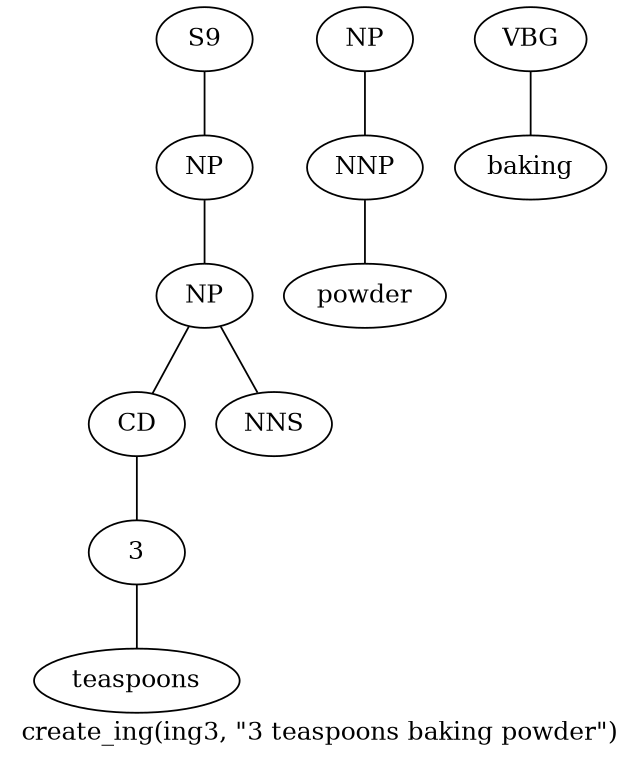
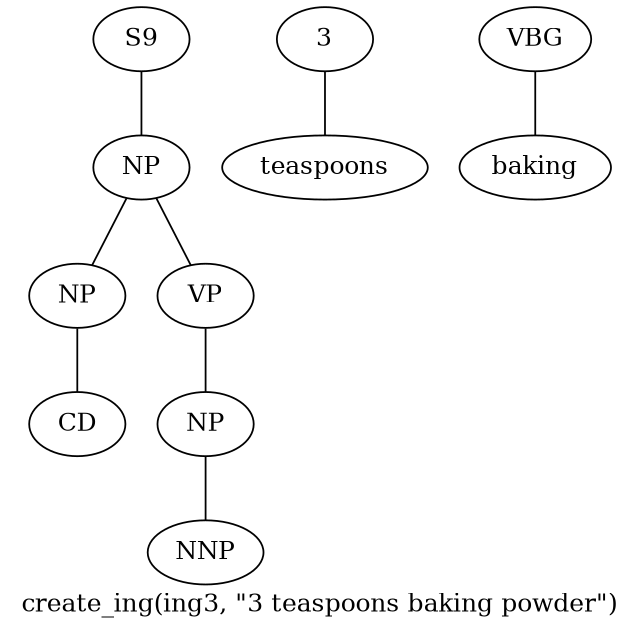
none -> (206, 296)
(365, 296) -> none
(274, 424) -> none
(137, 488) -> none
